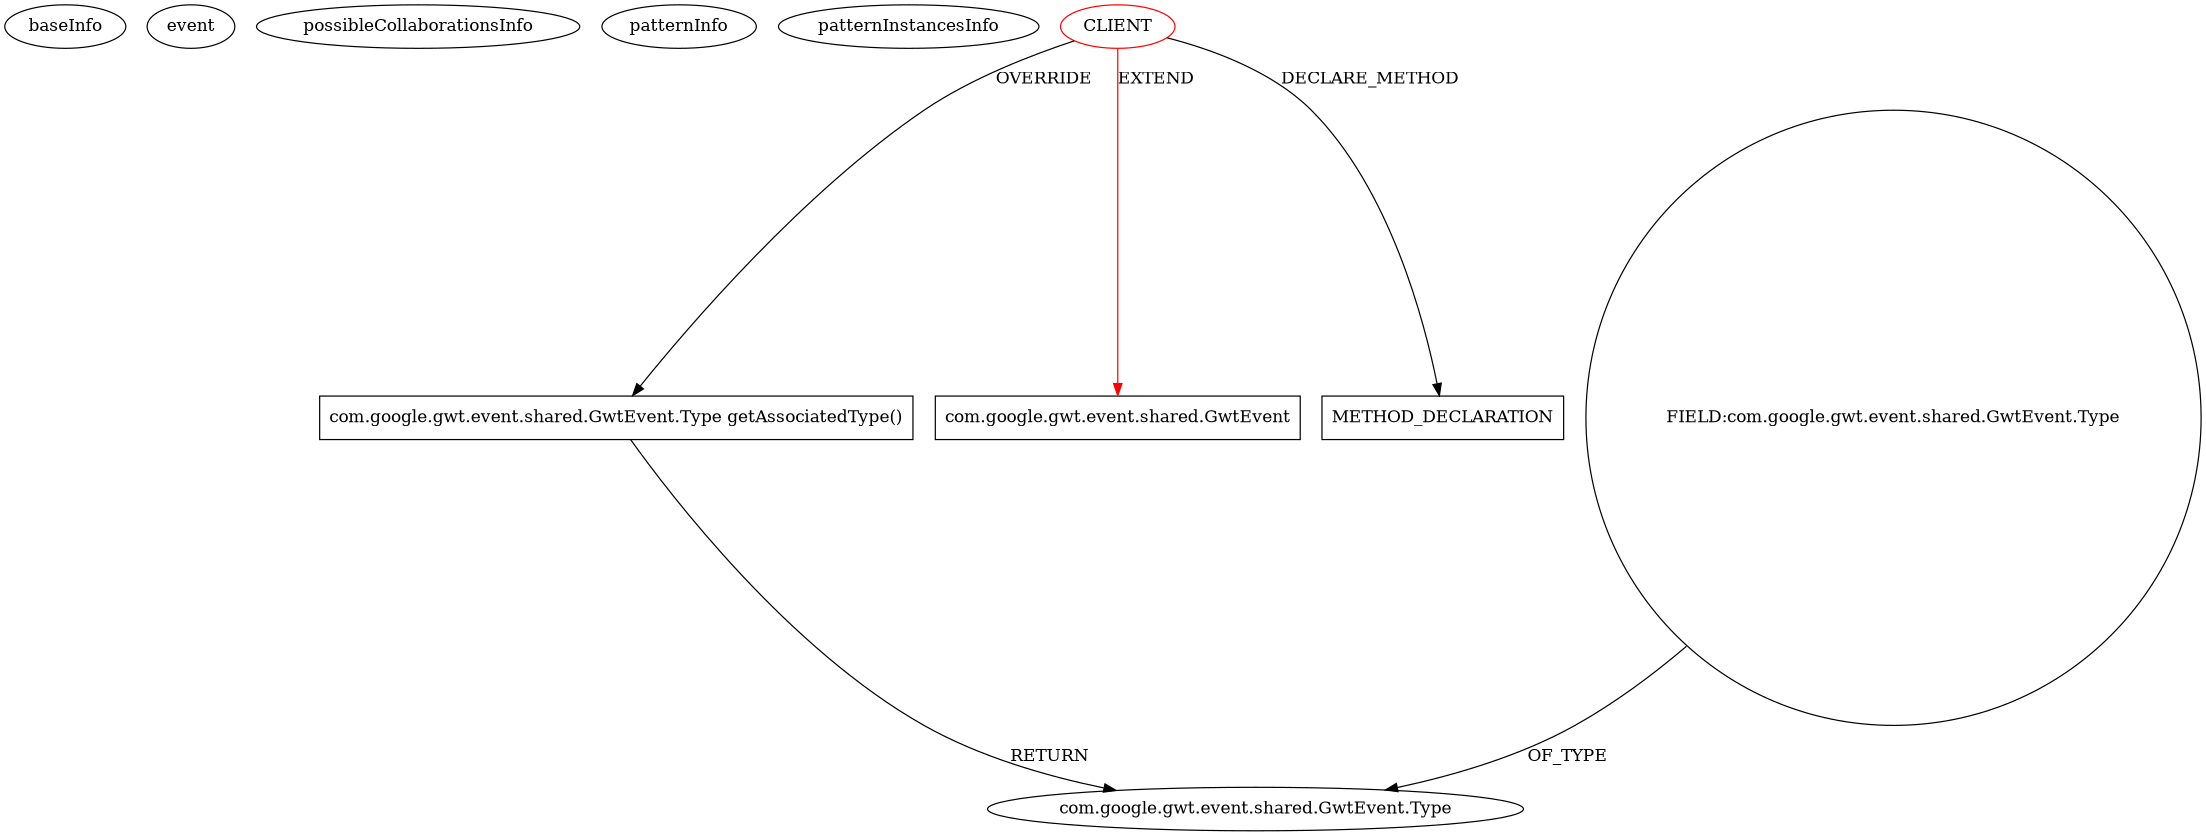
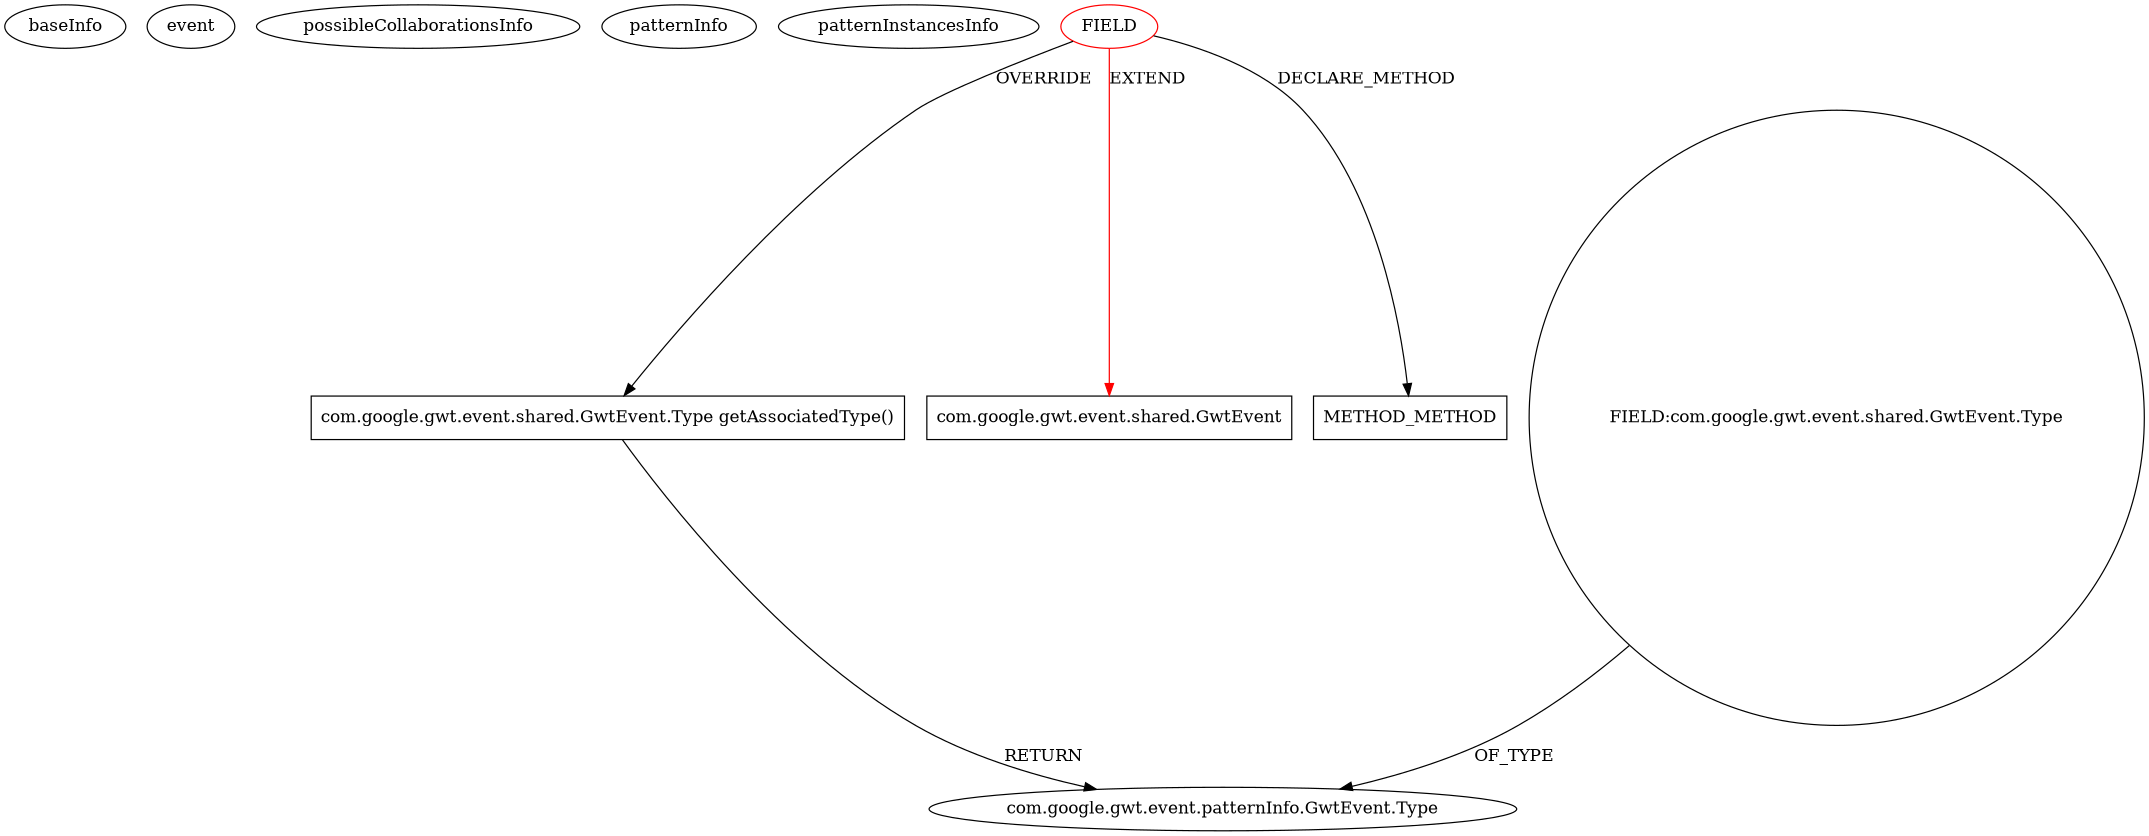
(1118, 27) -> (1109, 27)
(1443, 418) -> (1410, 418)
(1255, 809) -> (1223, 809)
